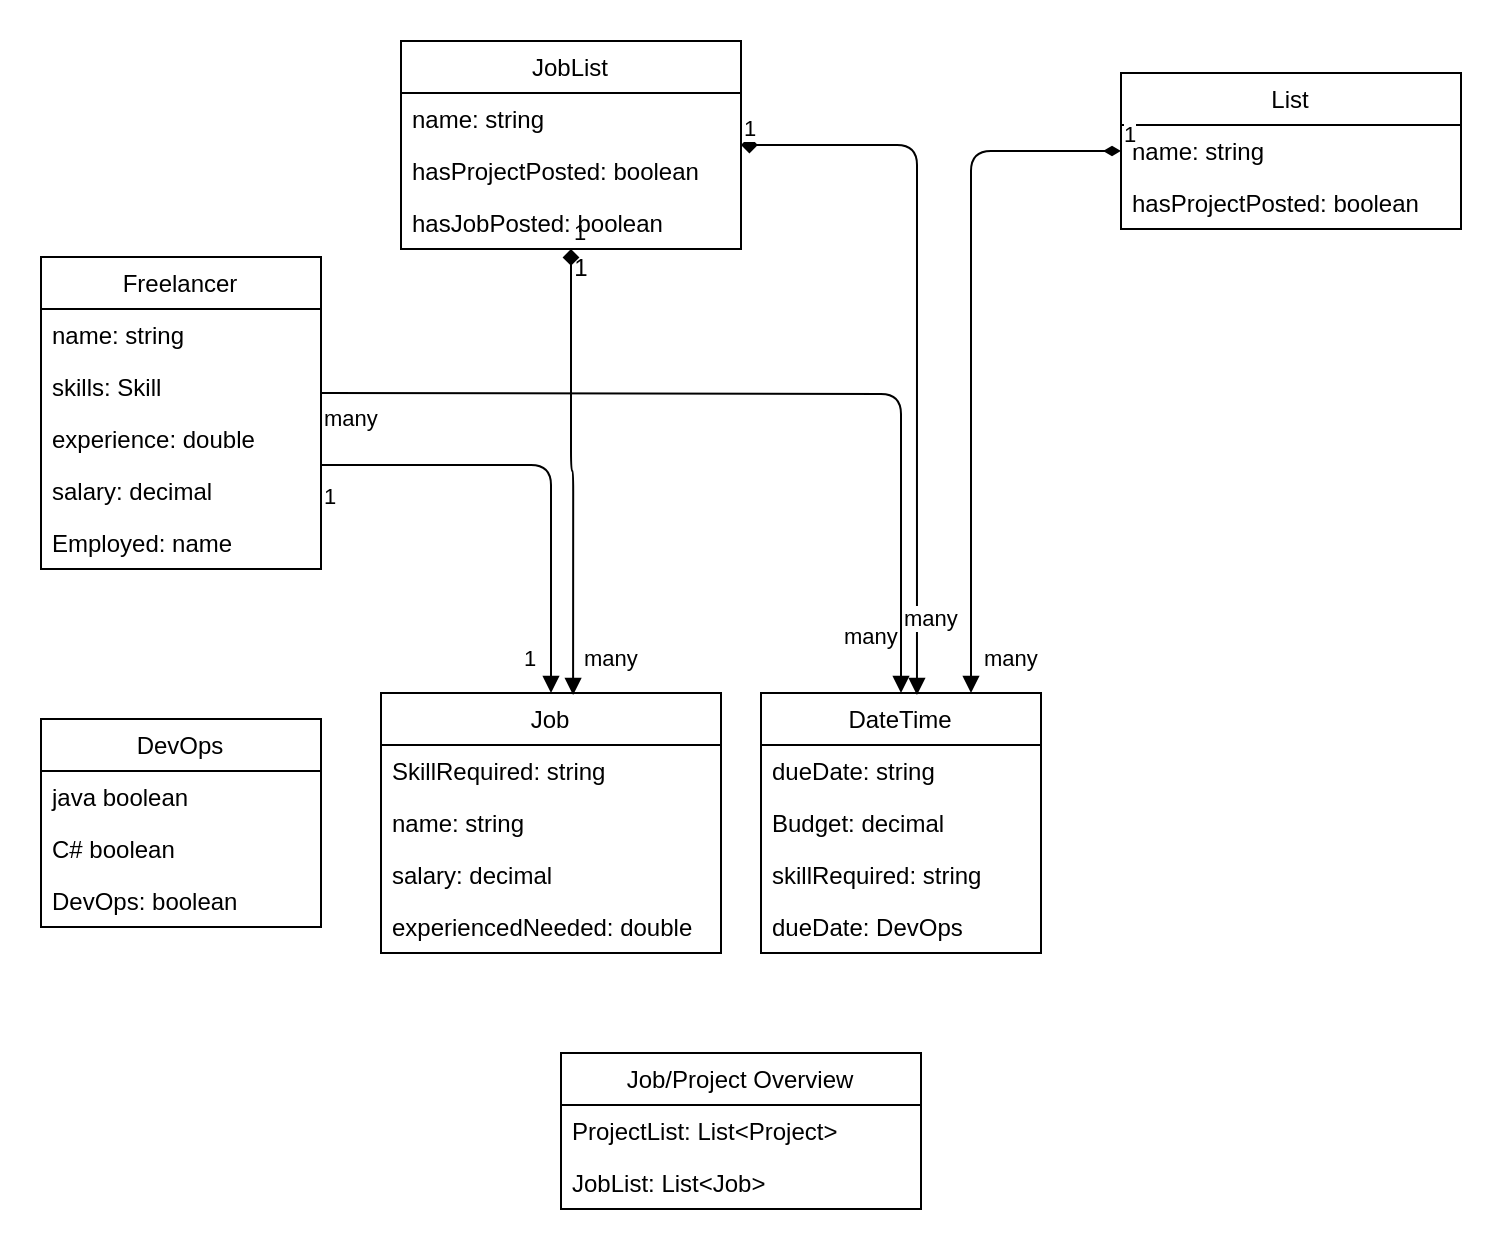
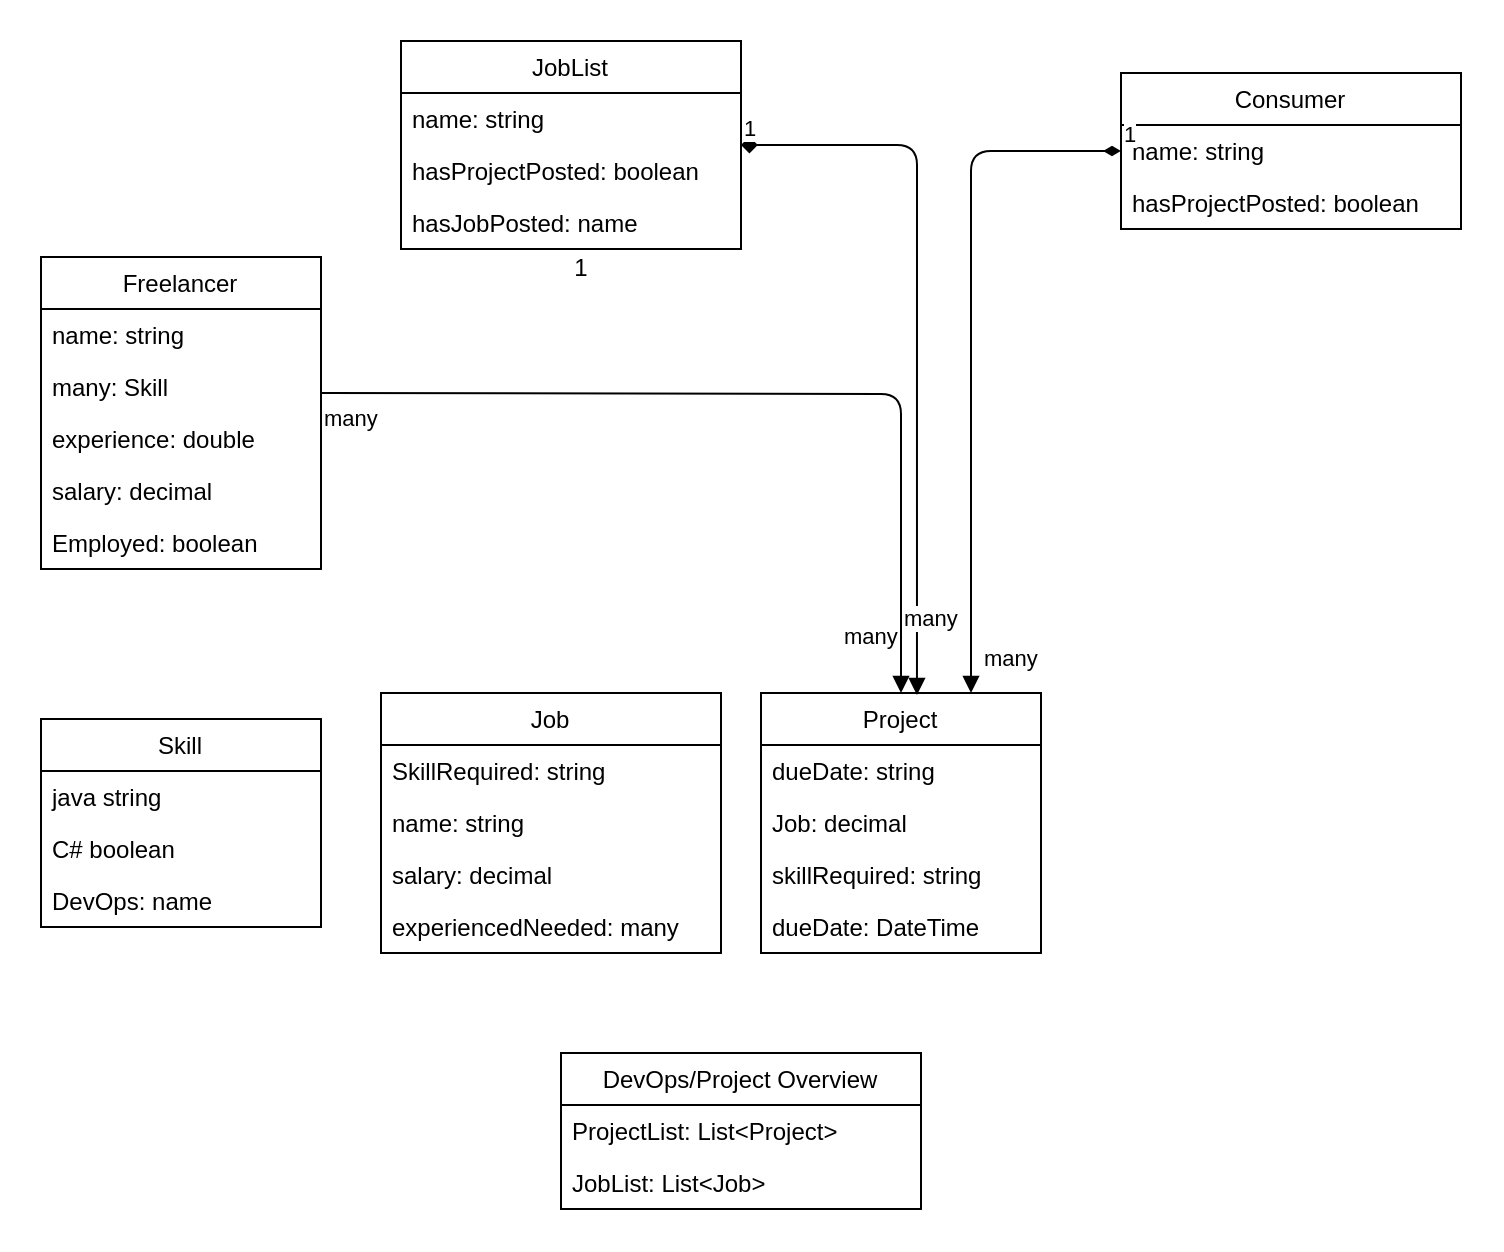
(1290, 100) -> (1290, 100)
(544, 224) -> (527, 224)
(114, 388) -> (110, 388)
(535, 465) -> none
(573, 471) -> none
(137, 544) -> (154, 544)
(900, 720) -> (900, 720)
(180, 746) -> (180, 746)
(126, 798) -> (120, 798)
(860, 824) -> (840, 824)
(143, 902) -> (126, 902)
(548, 928) -> (537, 928)
(867, 928) -> (877, 928)
(740, 1080) -> (740, 1080)
